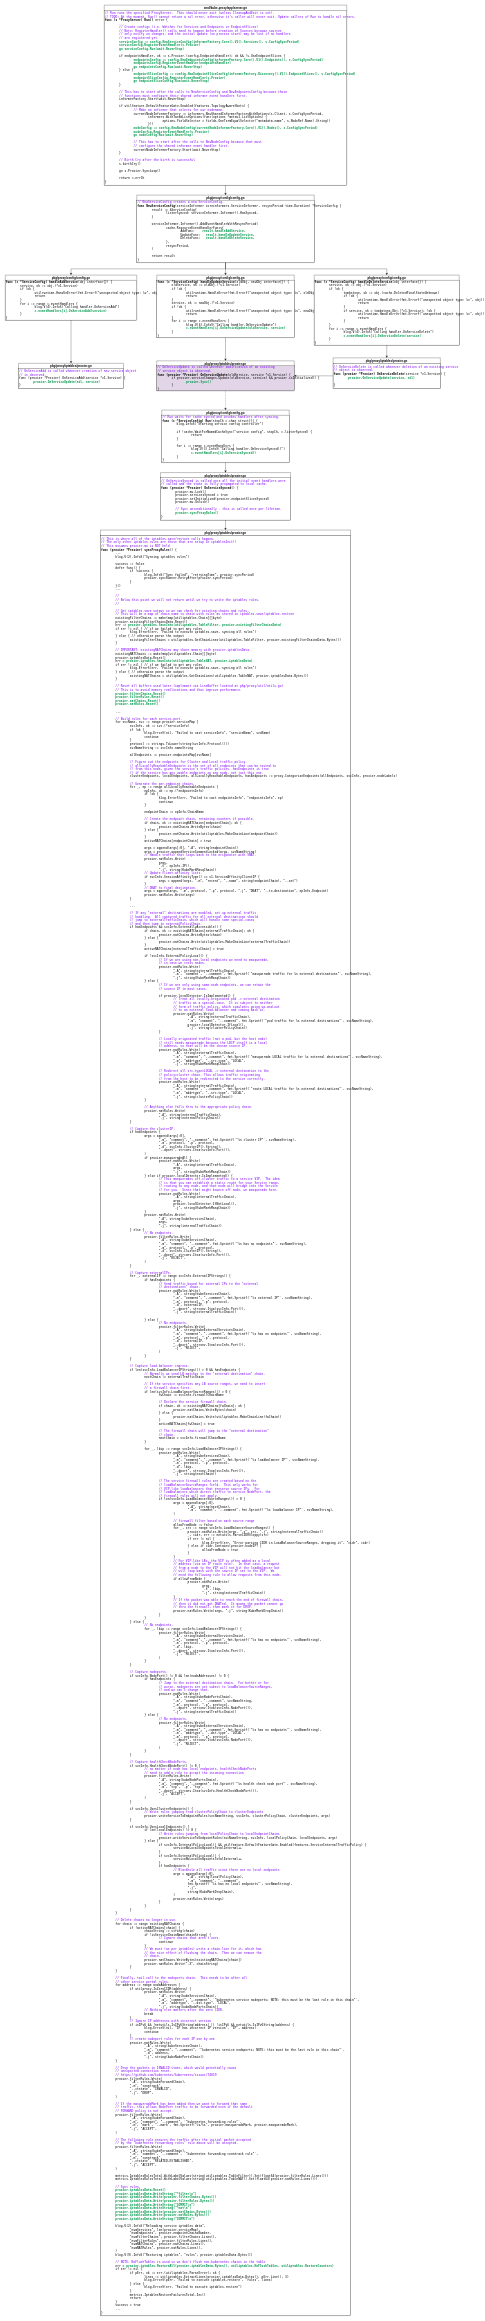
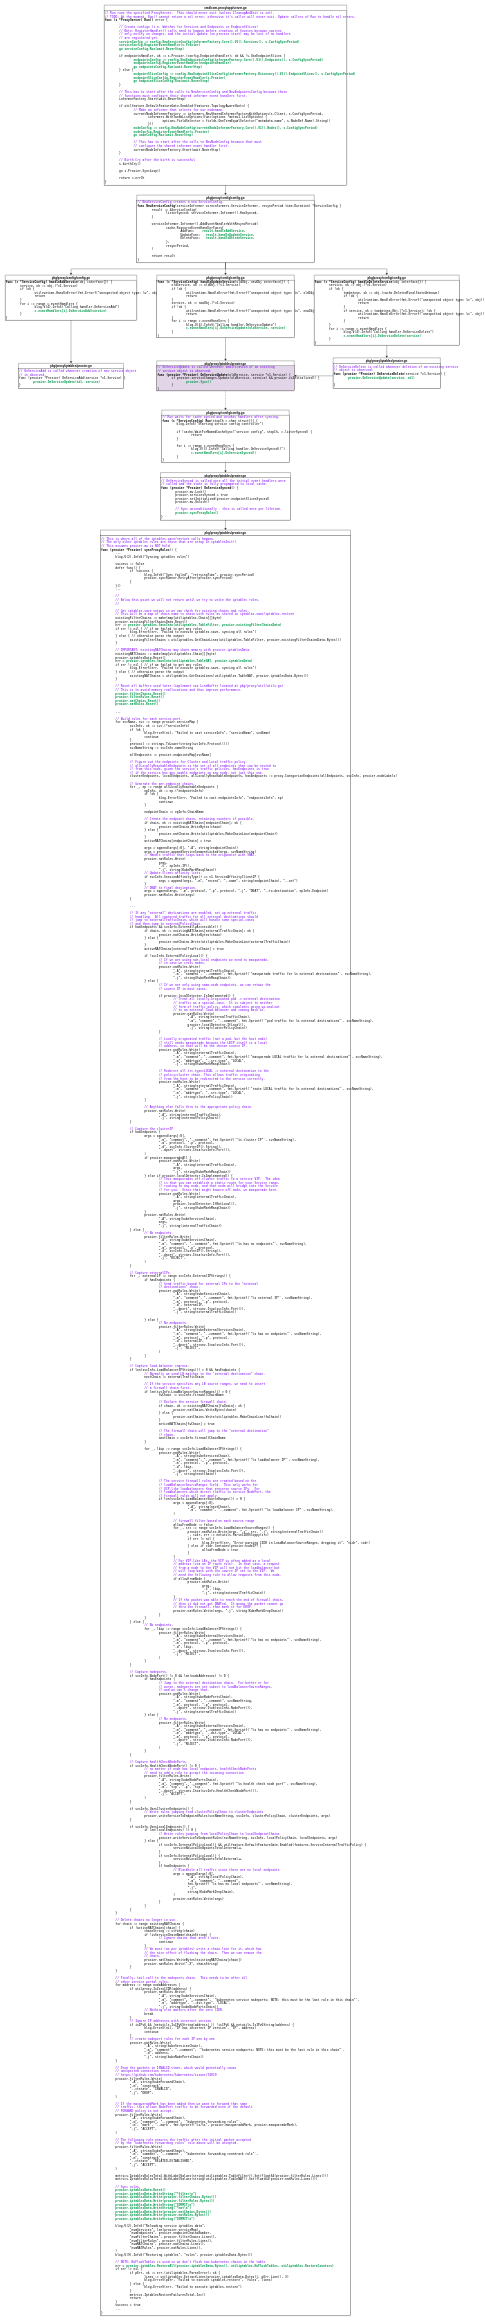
(225, 8) -> (225, 8)
